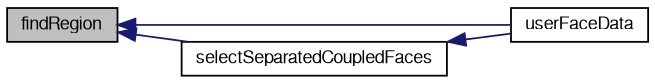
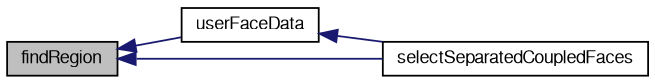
(488, 37) -> (360, 39)
